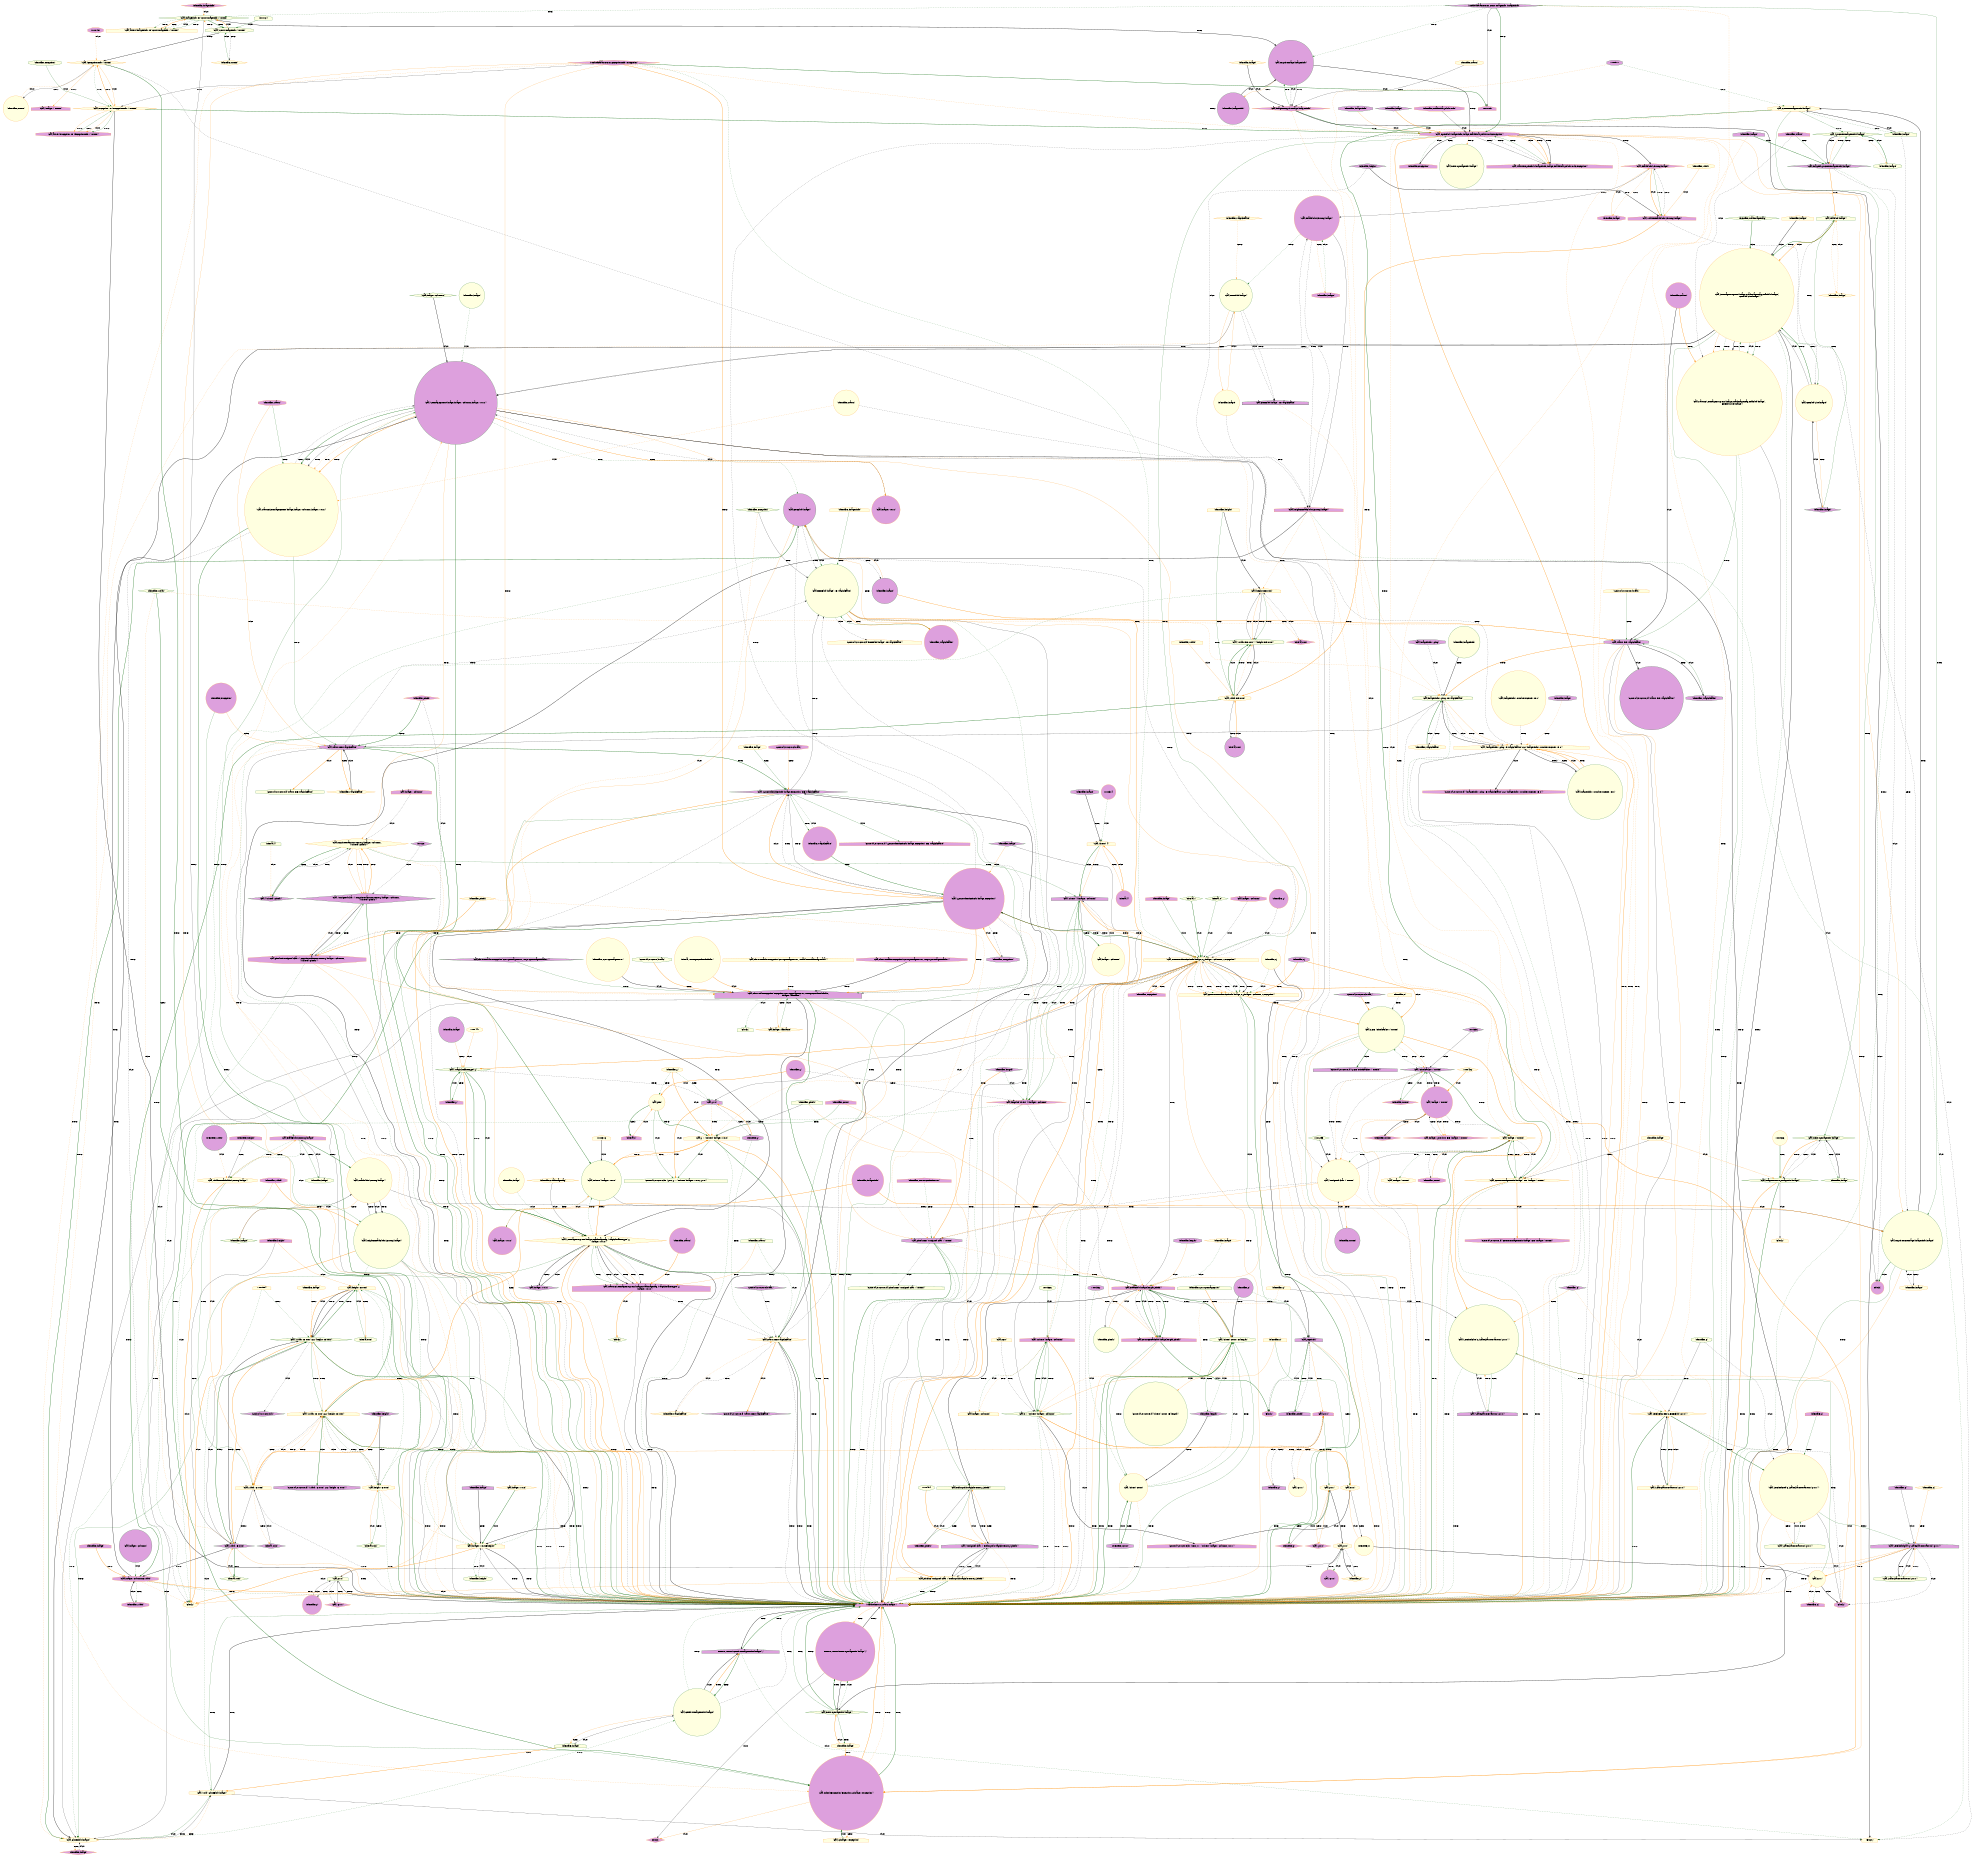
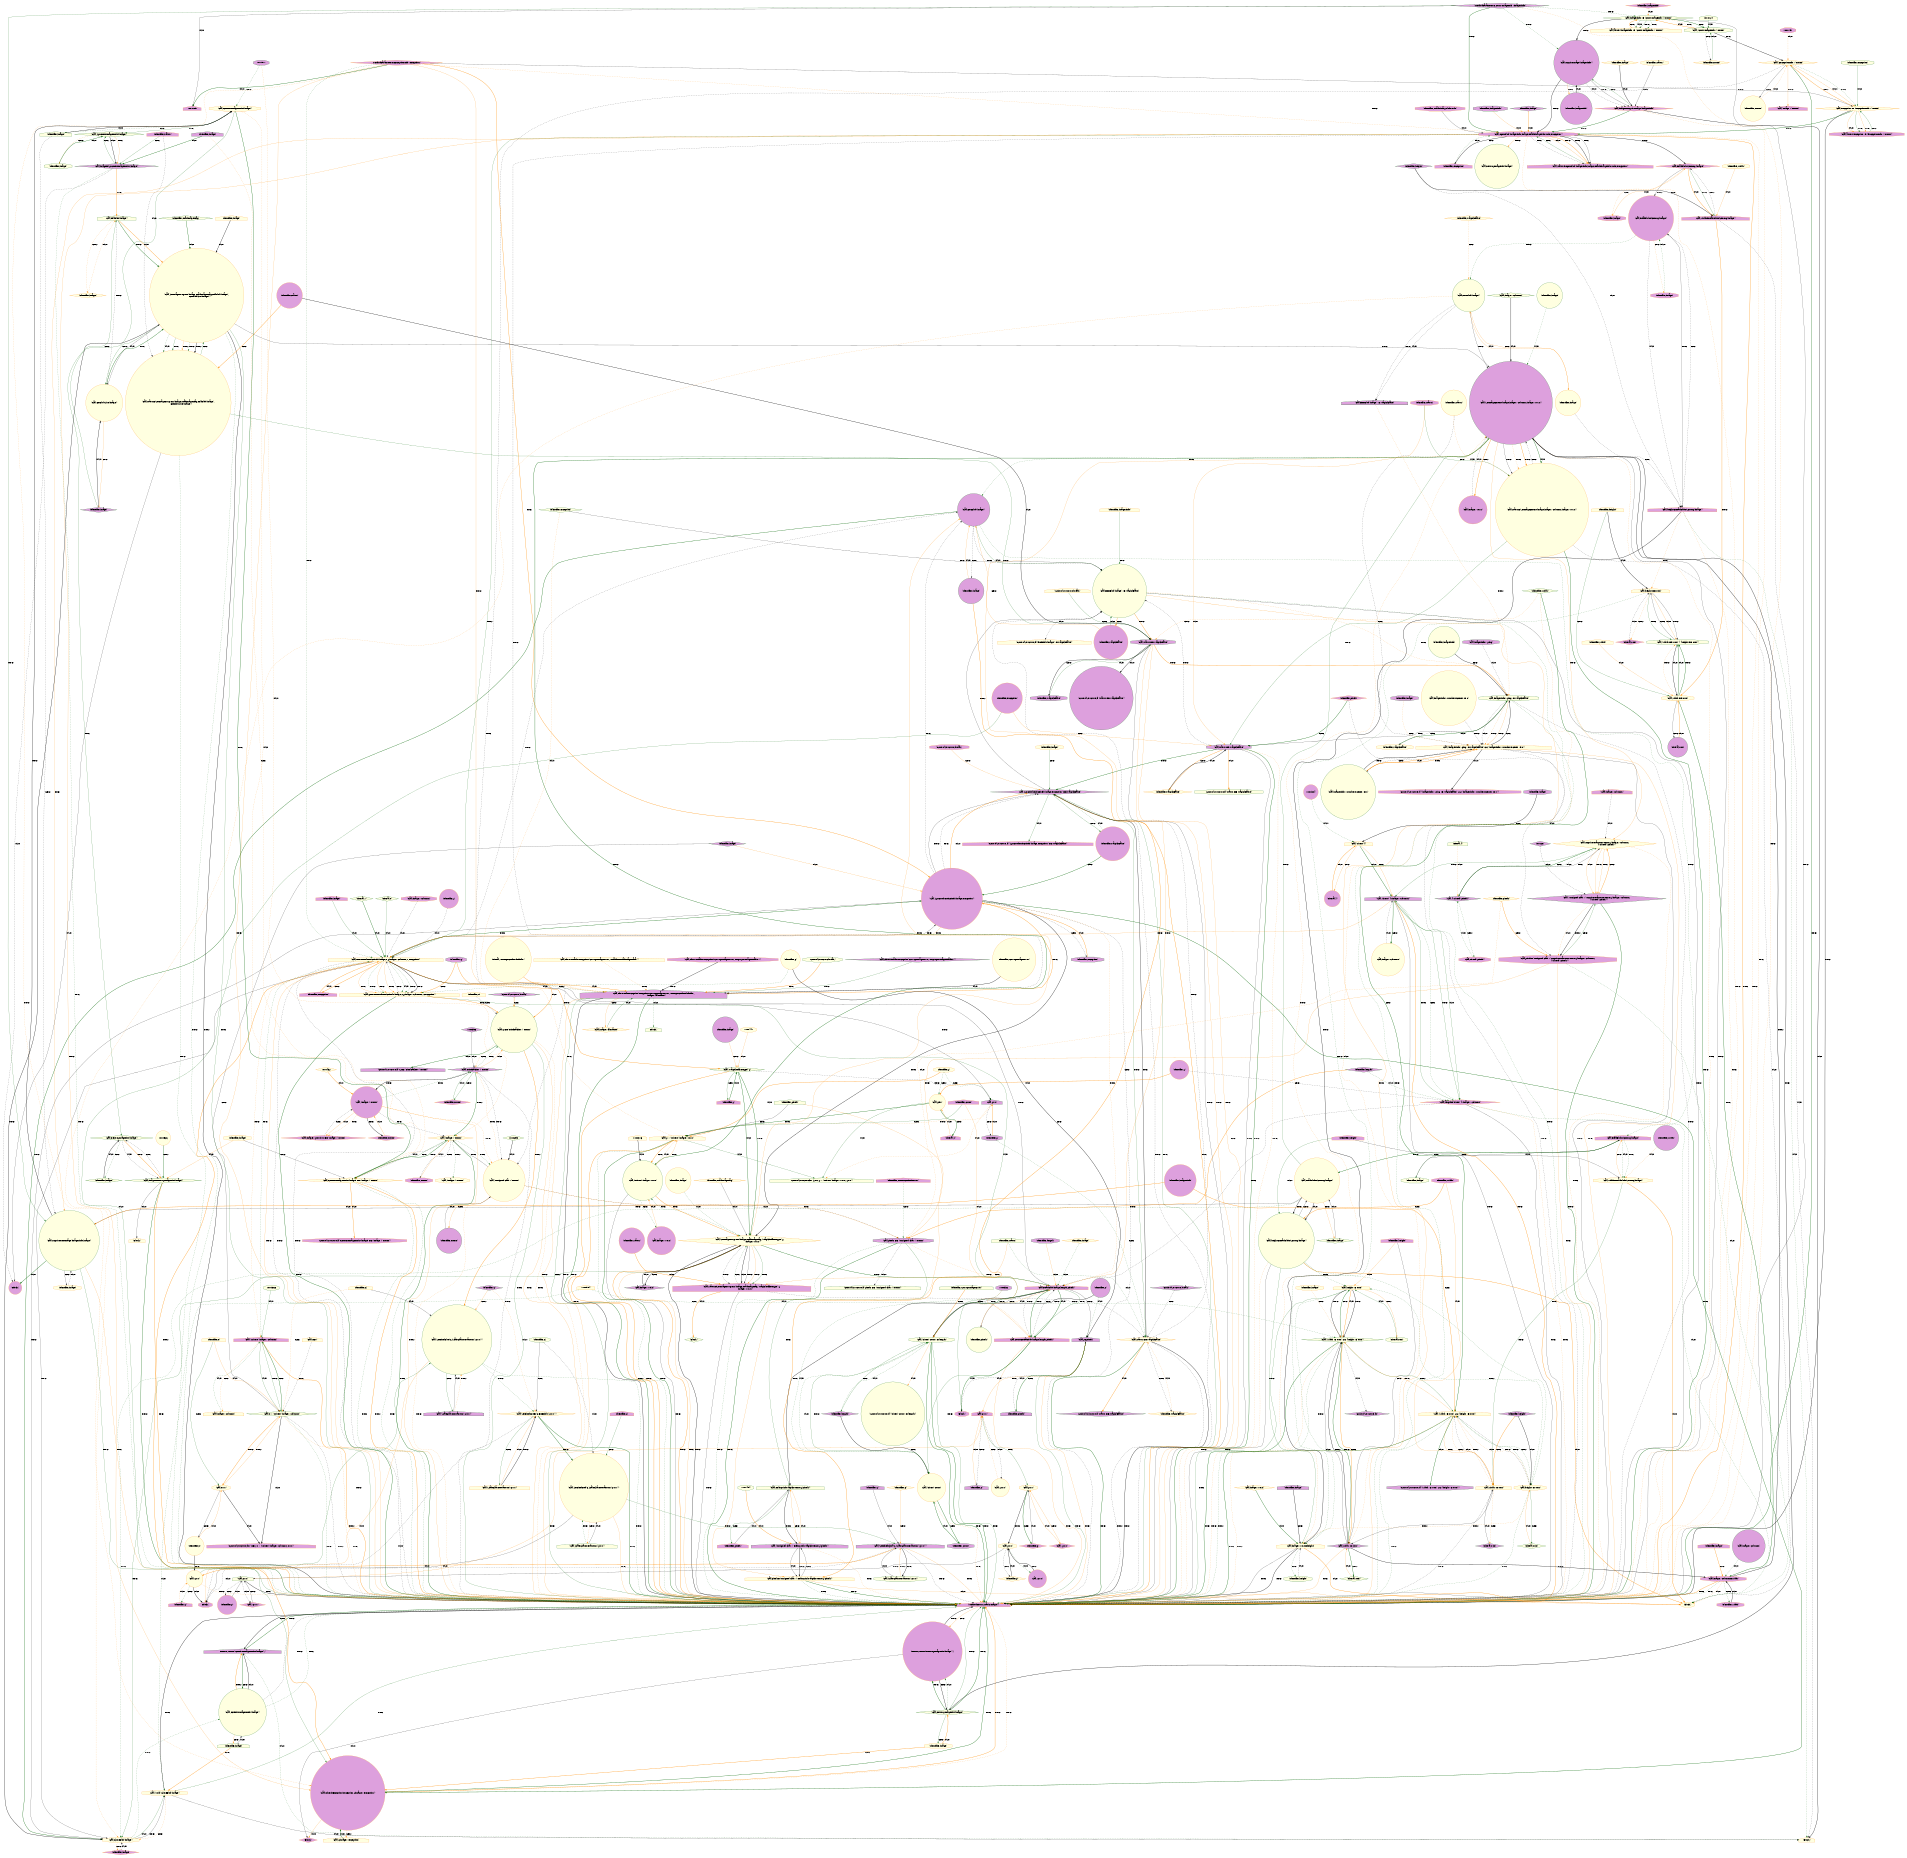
none -> (1475, 960)
(675, 1133) -> (920, 1156)
(1860, 1566) -> (427, 1566)
